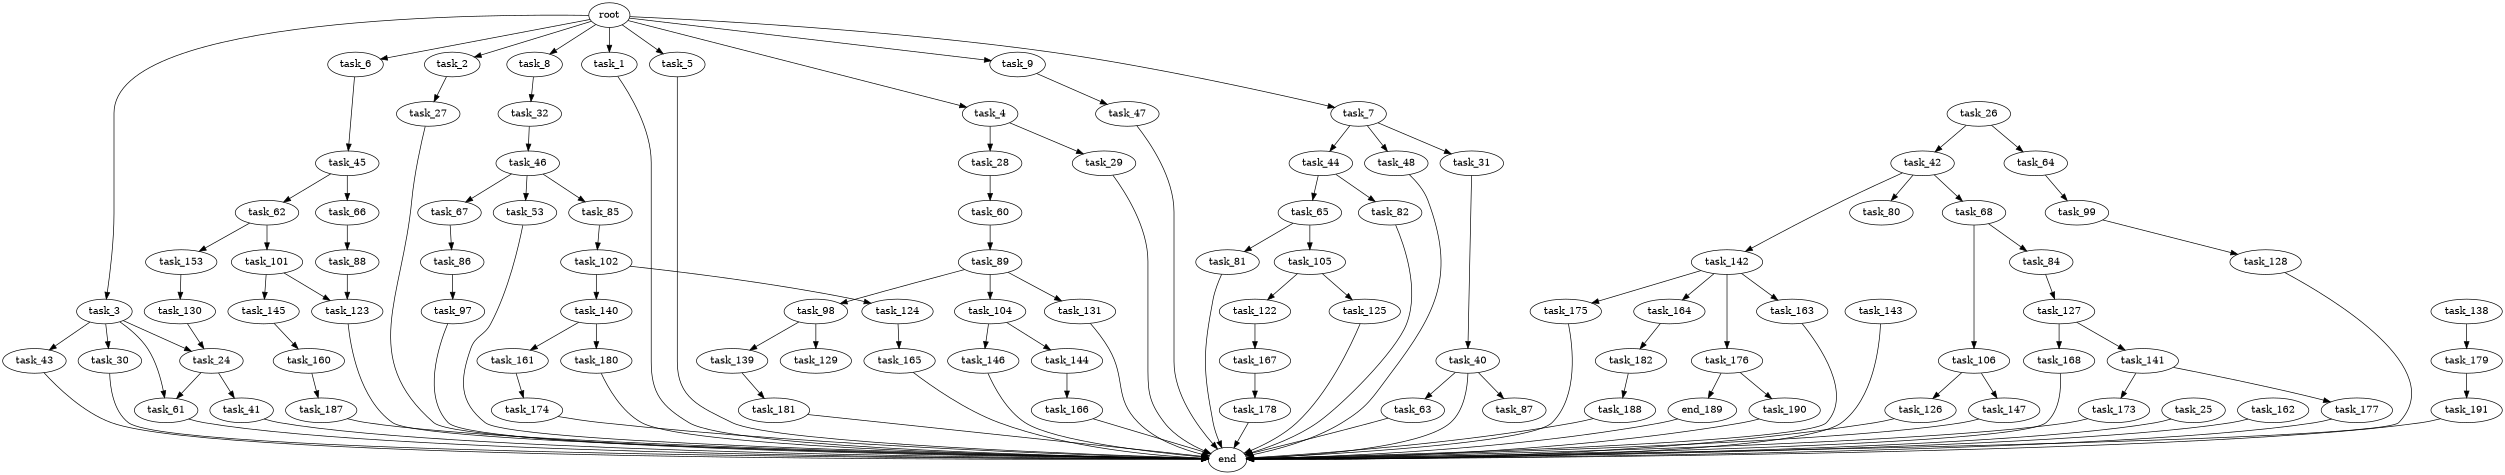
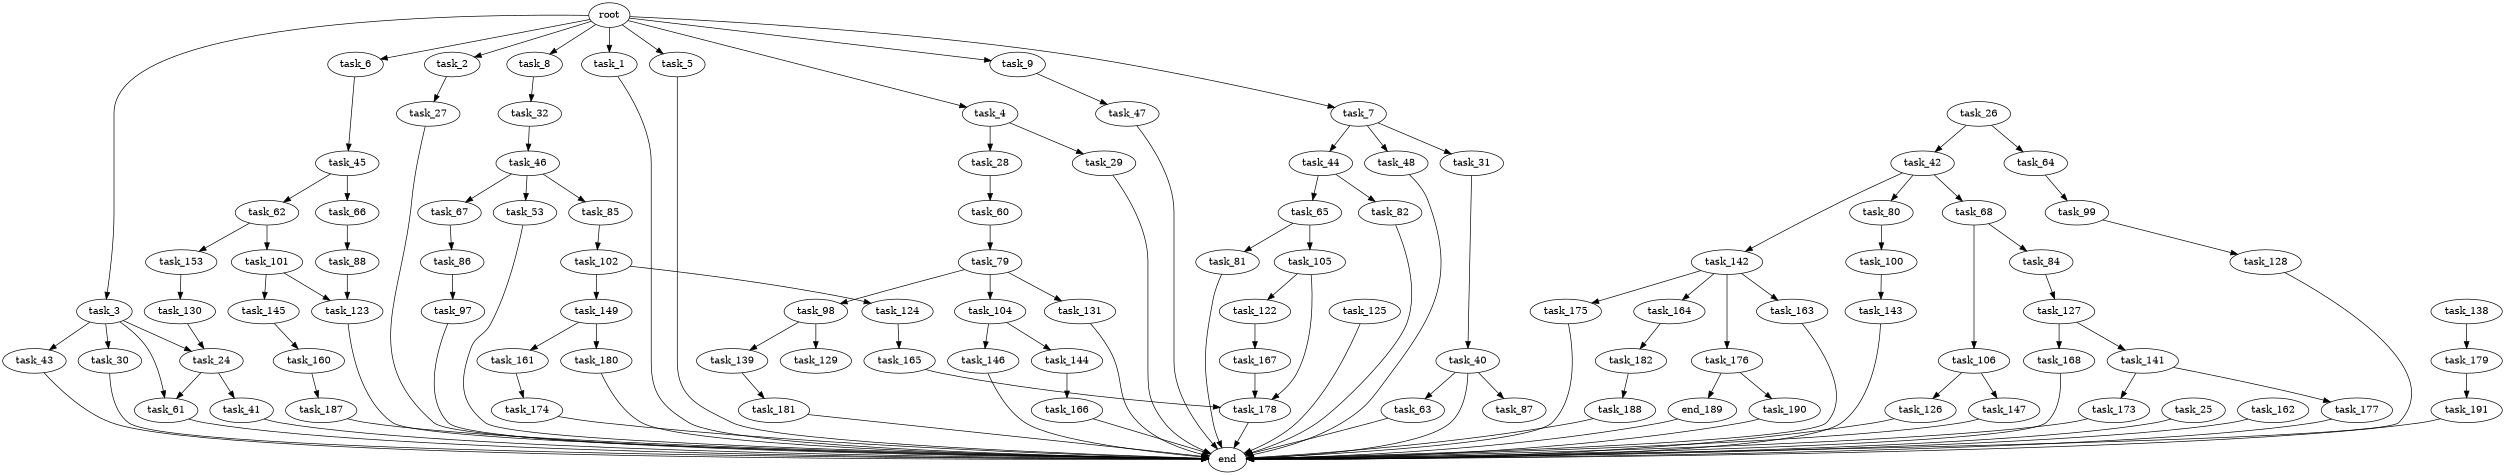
(990, 262) -> (990, 262)
none -> (1881, 262)
(1335, 284) -> (1308, 339)
(596, 311) -> (596, 311)
(1035, 434) -> (1062, 392)
